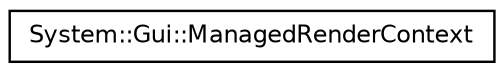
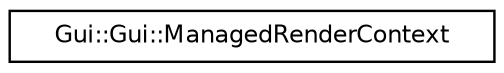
(252, 36) -> (252, 36)
